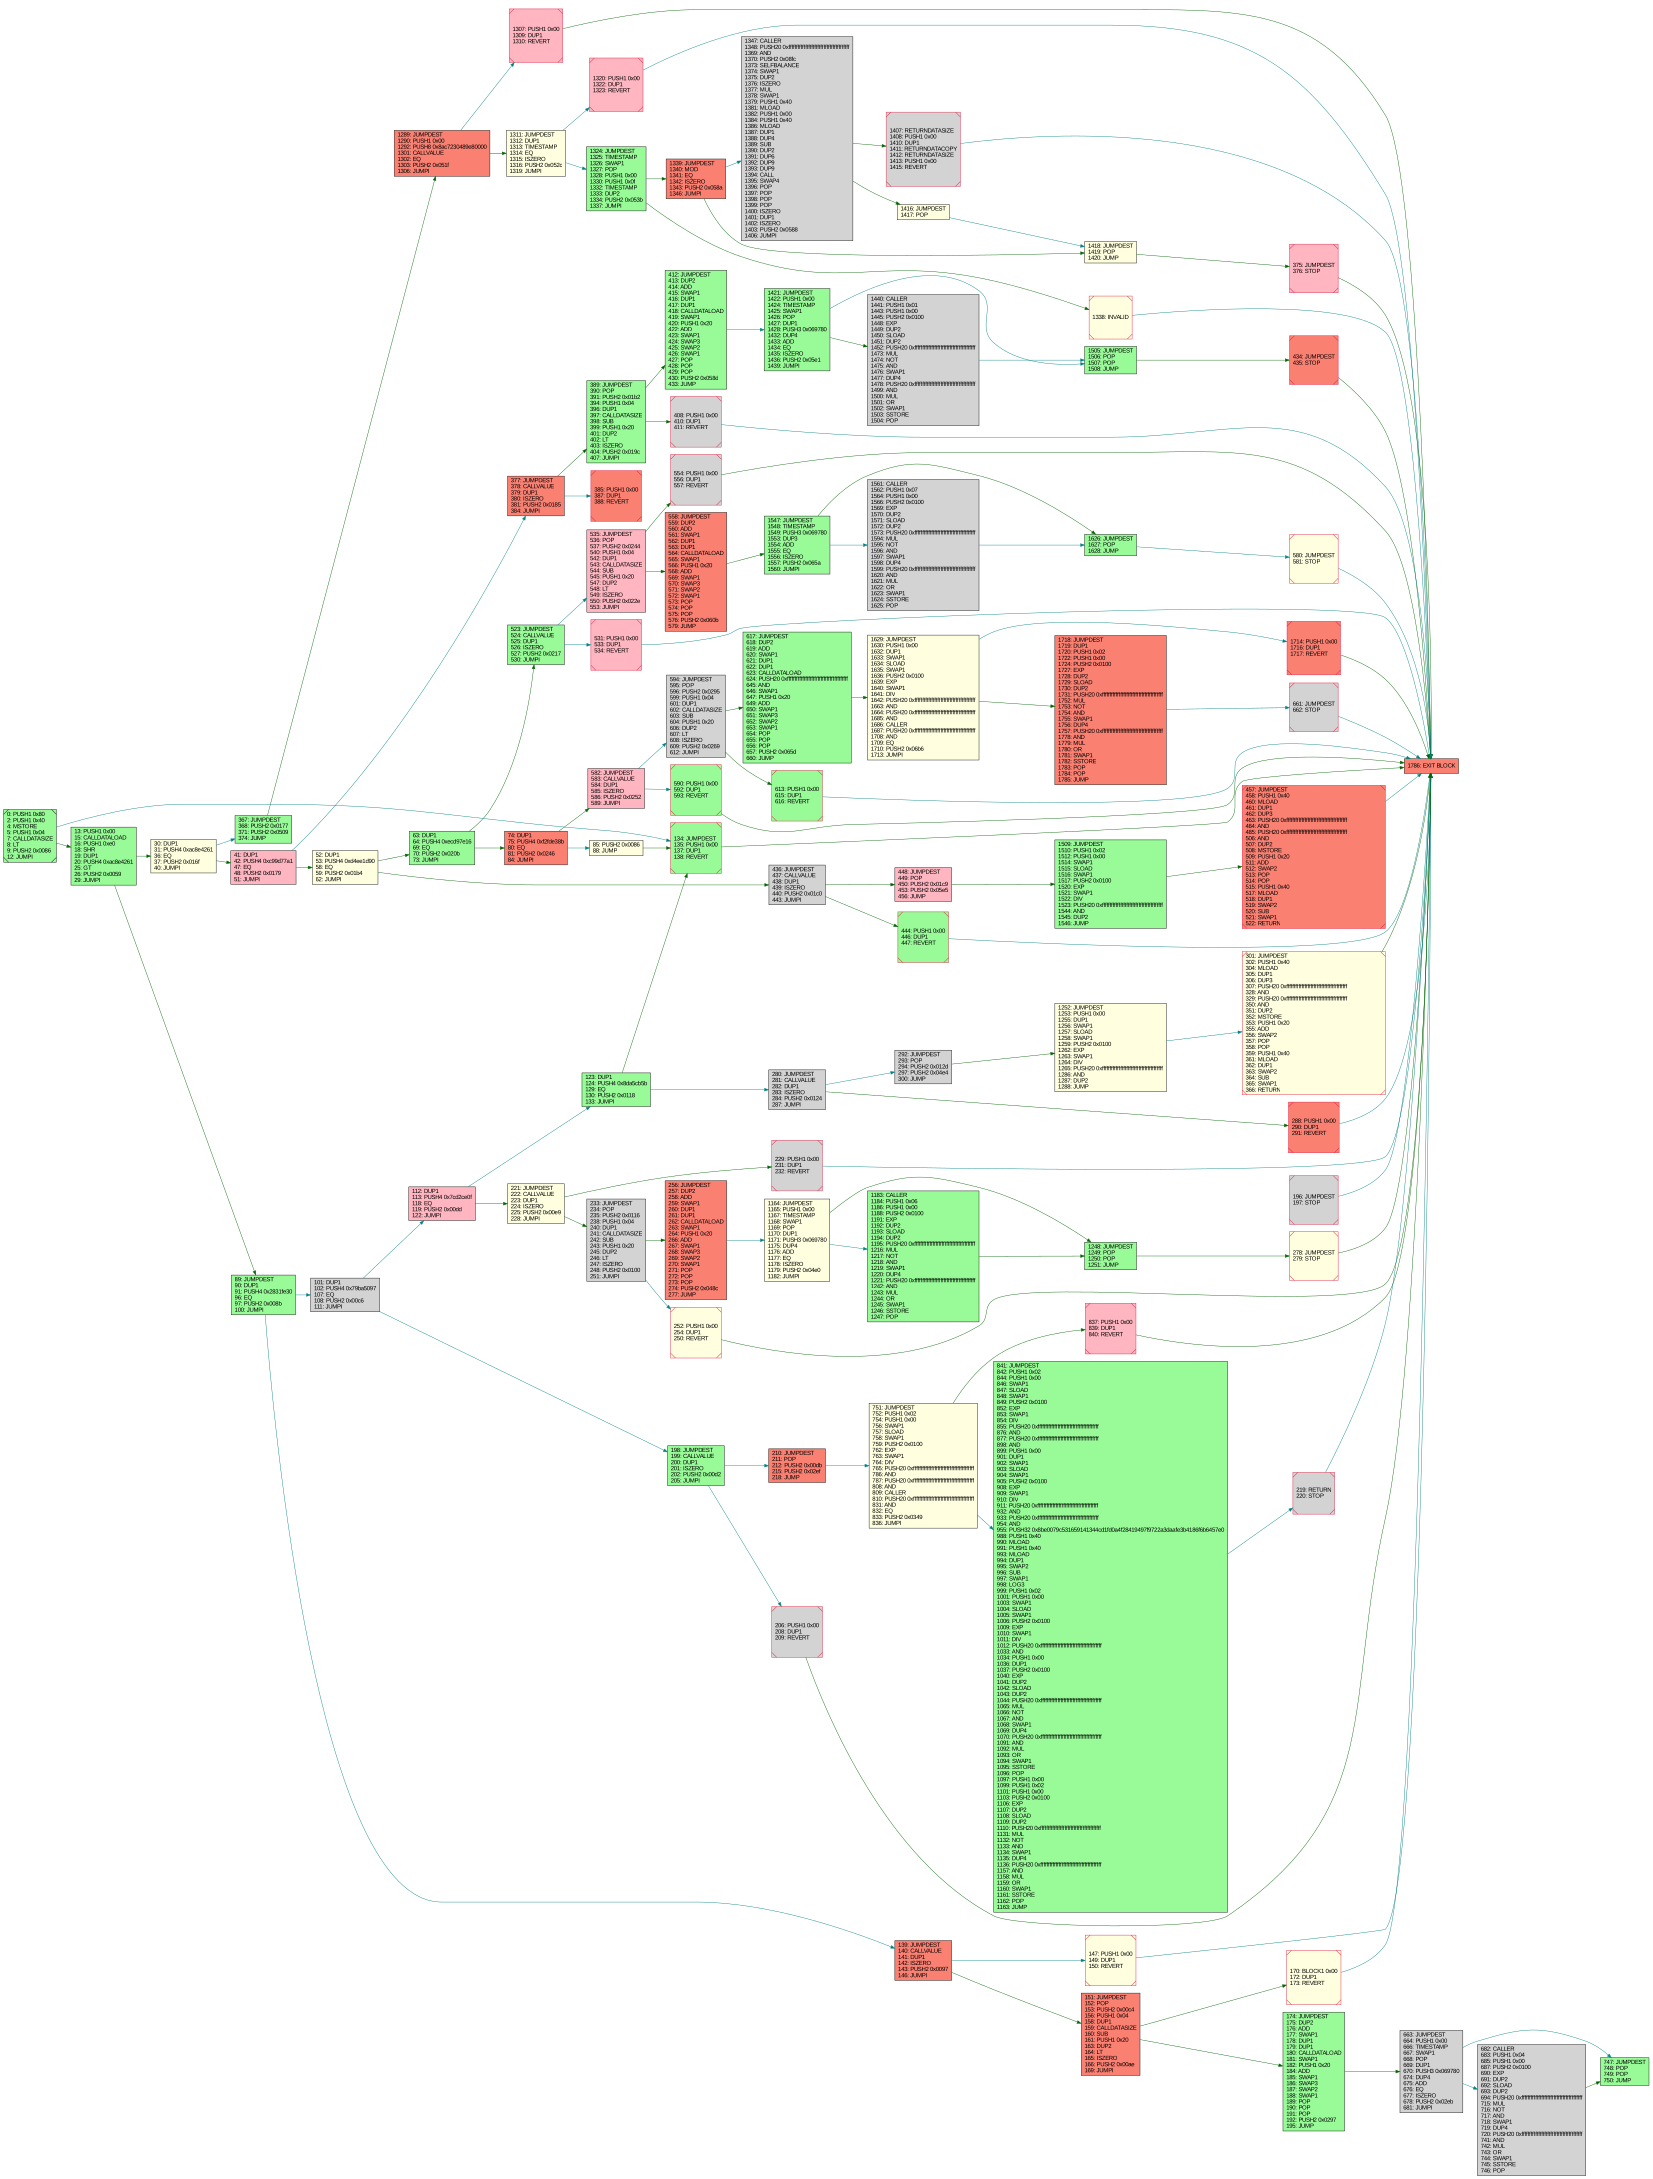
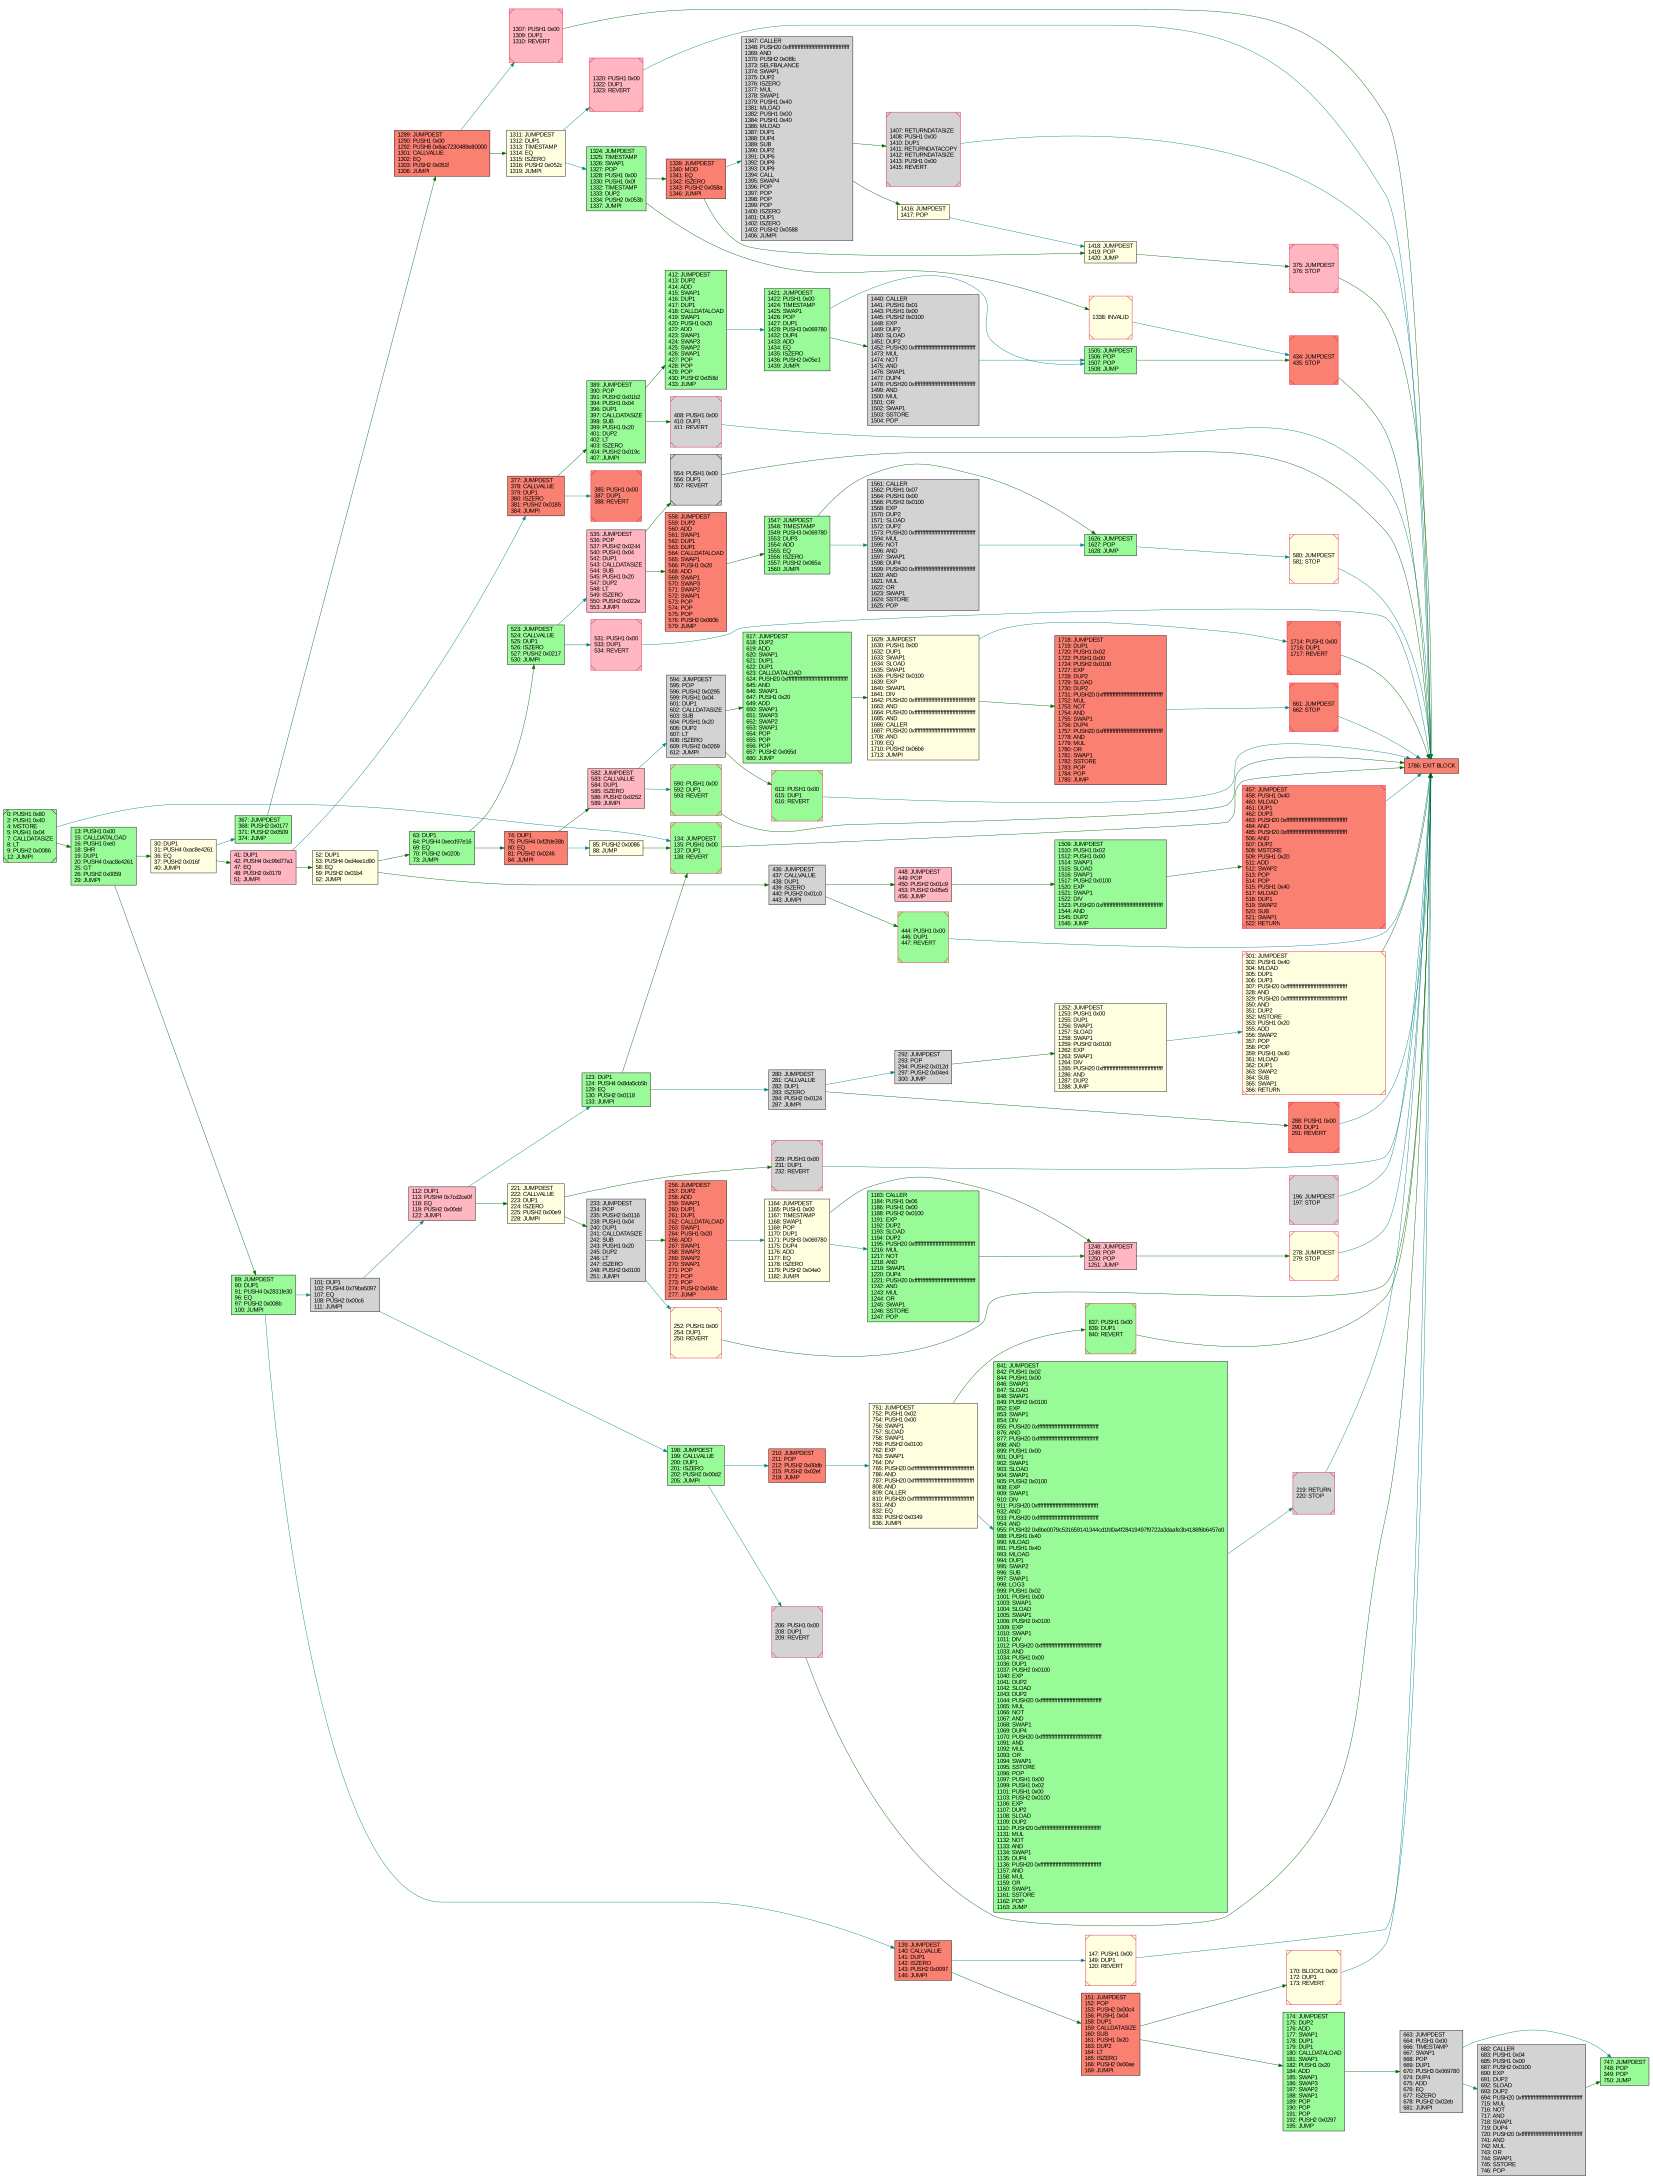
(1407, 413) -> (1209, 338)
(696, 480) -> (696, 480)
(1314, 707) -> (1314, 707)
(1409, 1107) -> (1409, 1107)
(1111, 1256) -> (1111, 1256)
(1111, 1329) -> (1111, 1329)
(1111, 1960) -> (1111, 1960)
(1625, 2072) -> (1625, 2072)
